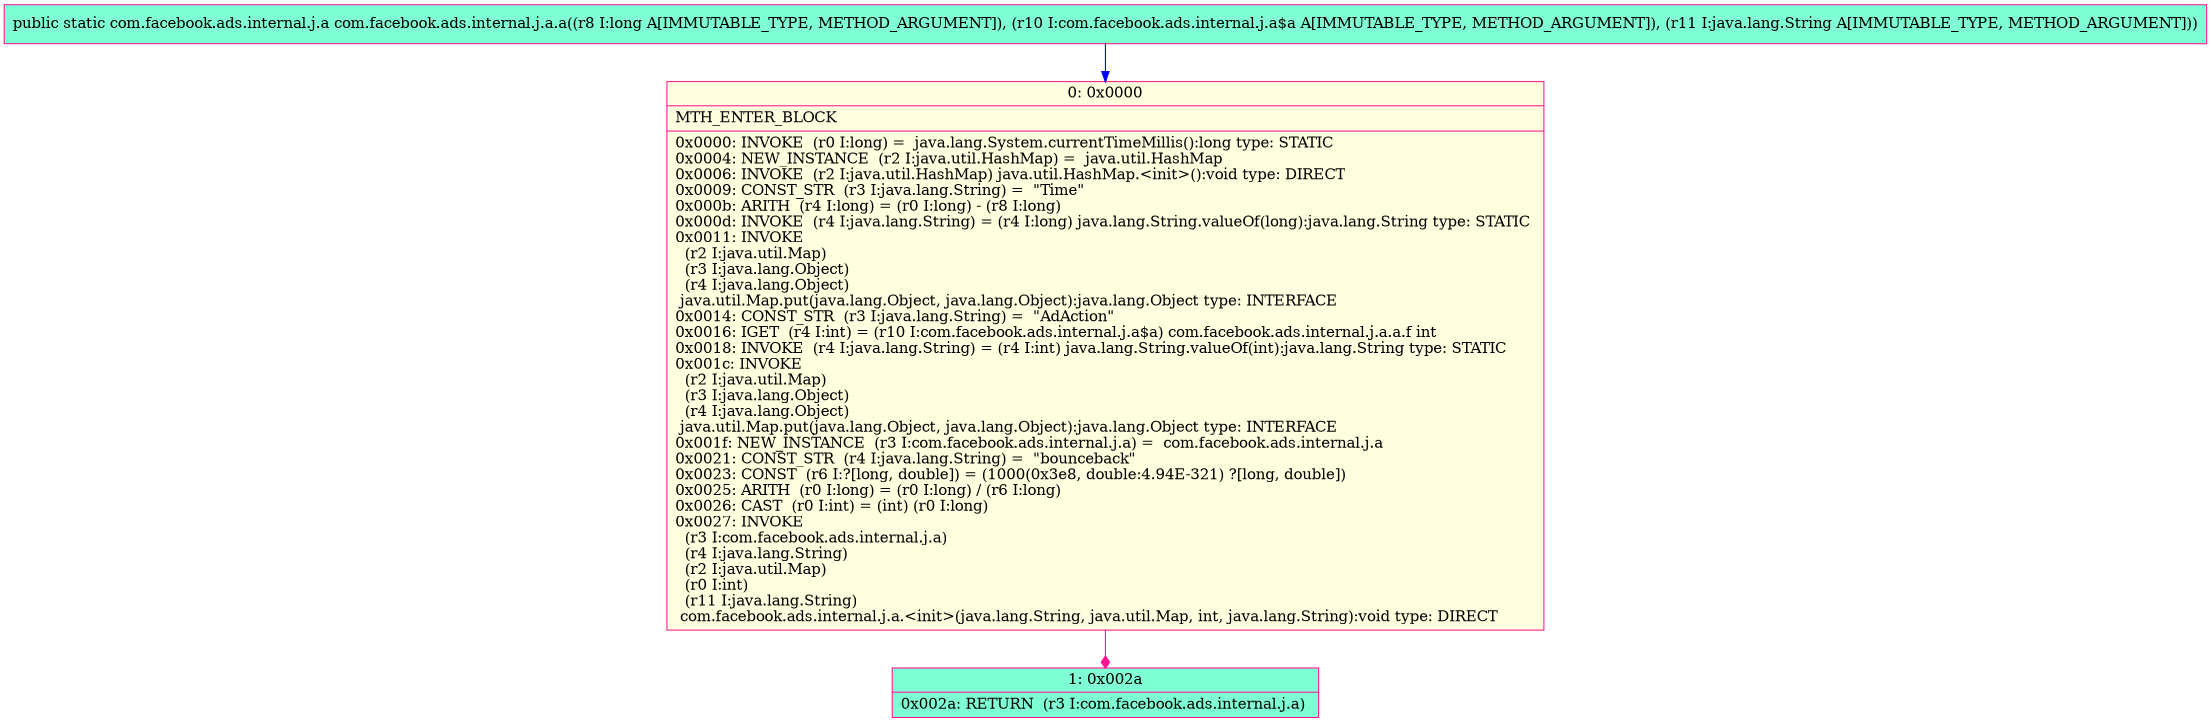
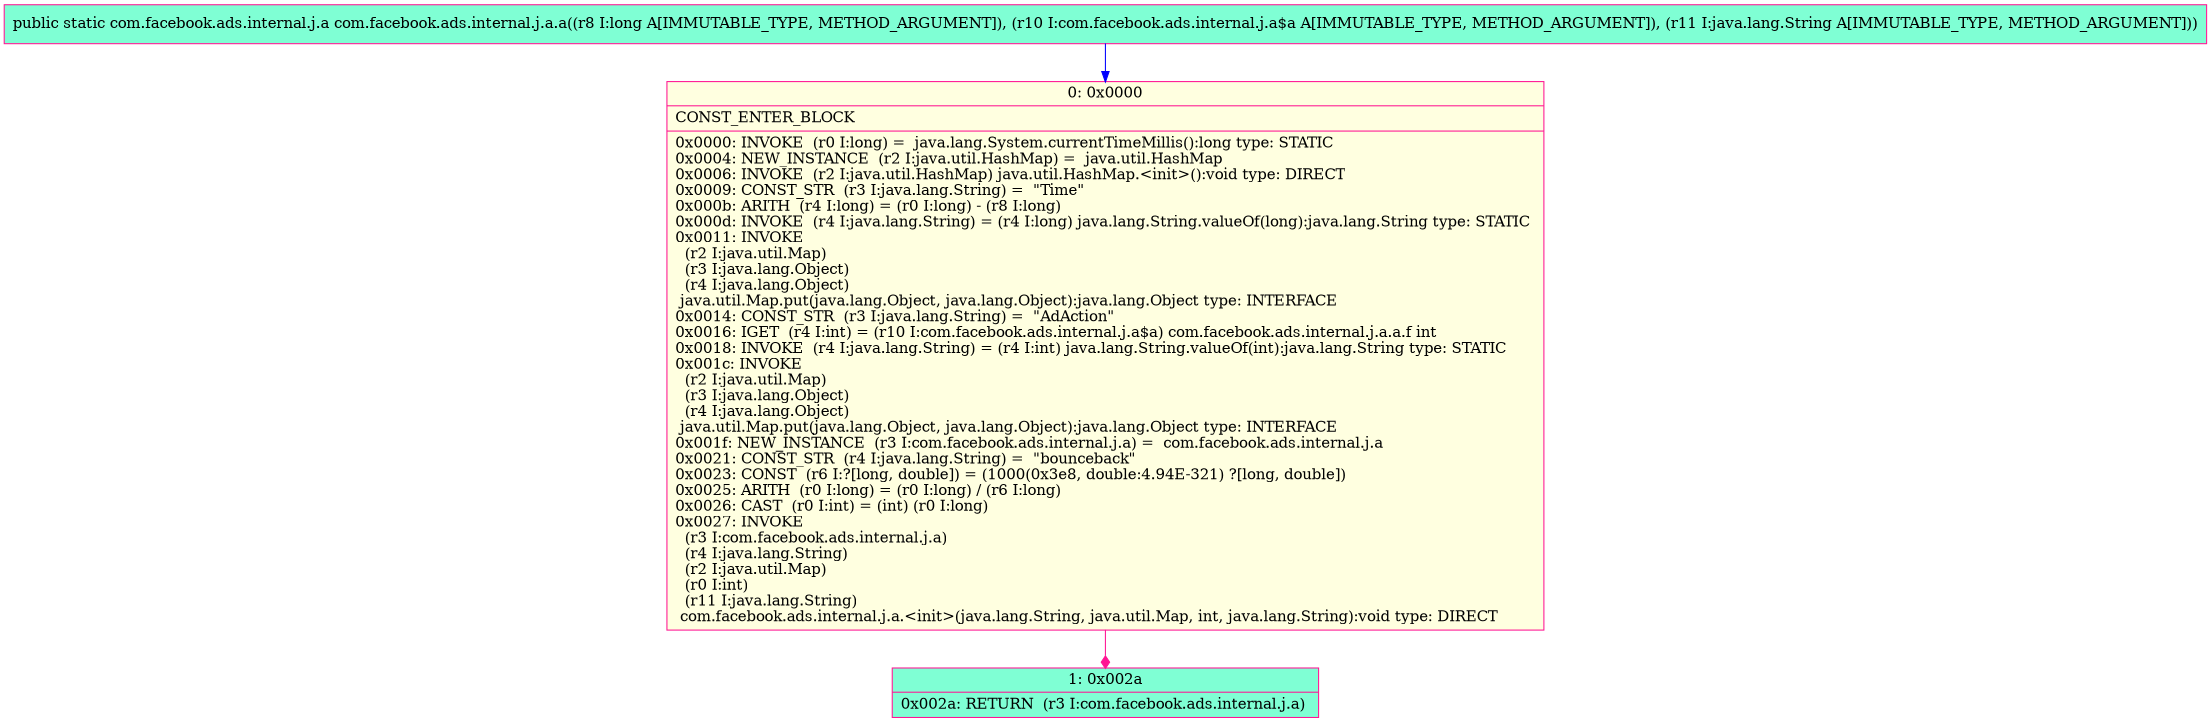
(756, 118) -> (765, 118)
